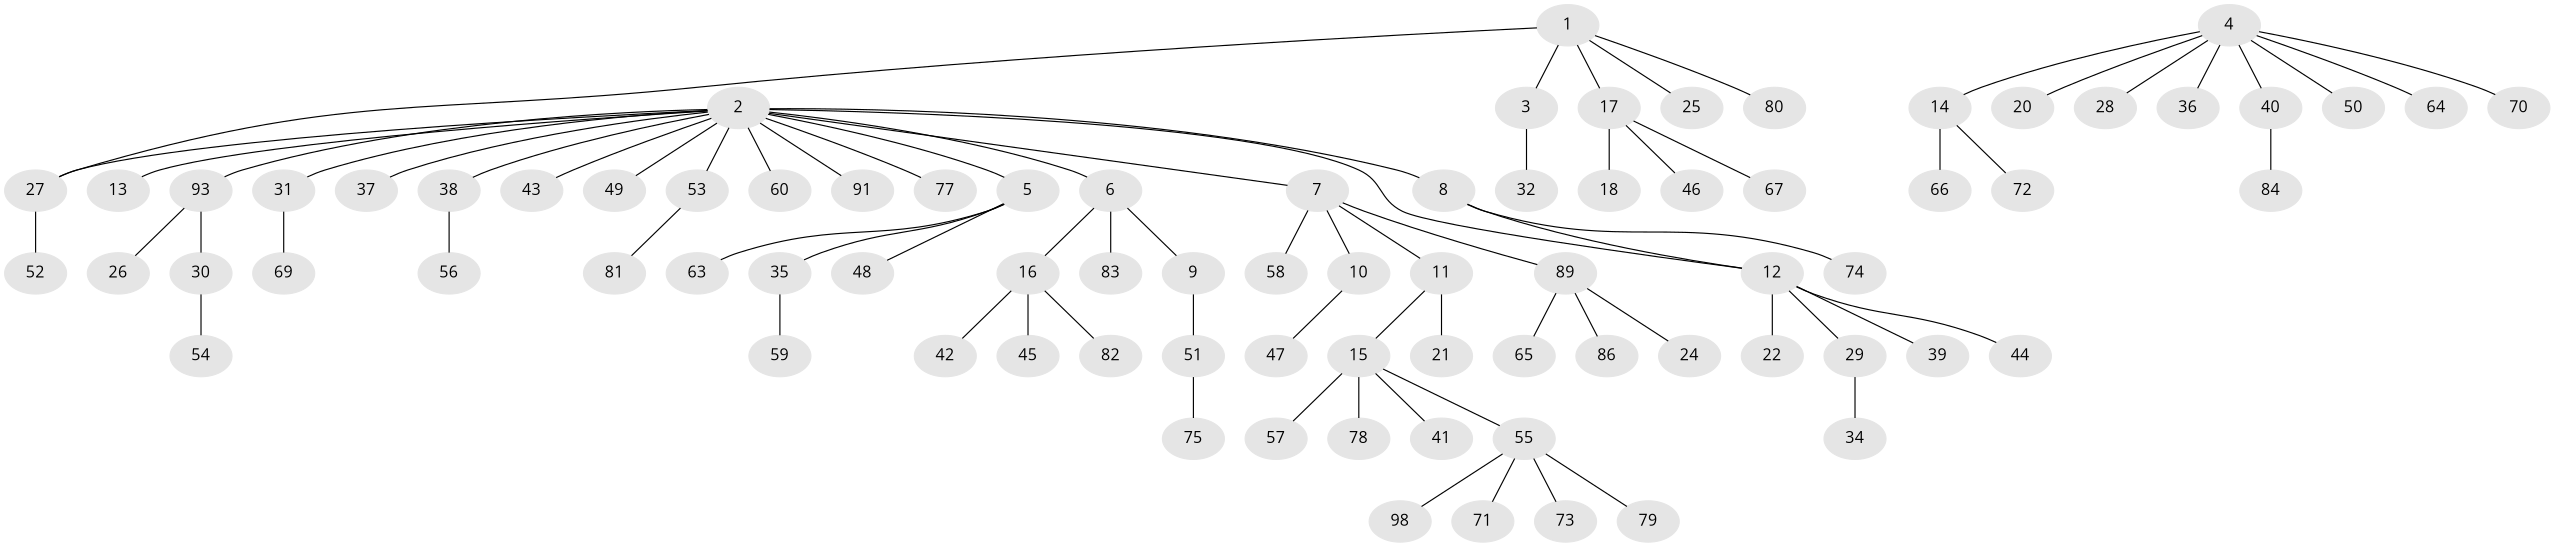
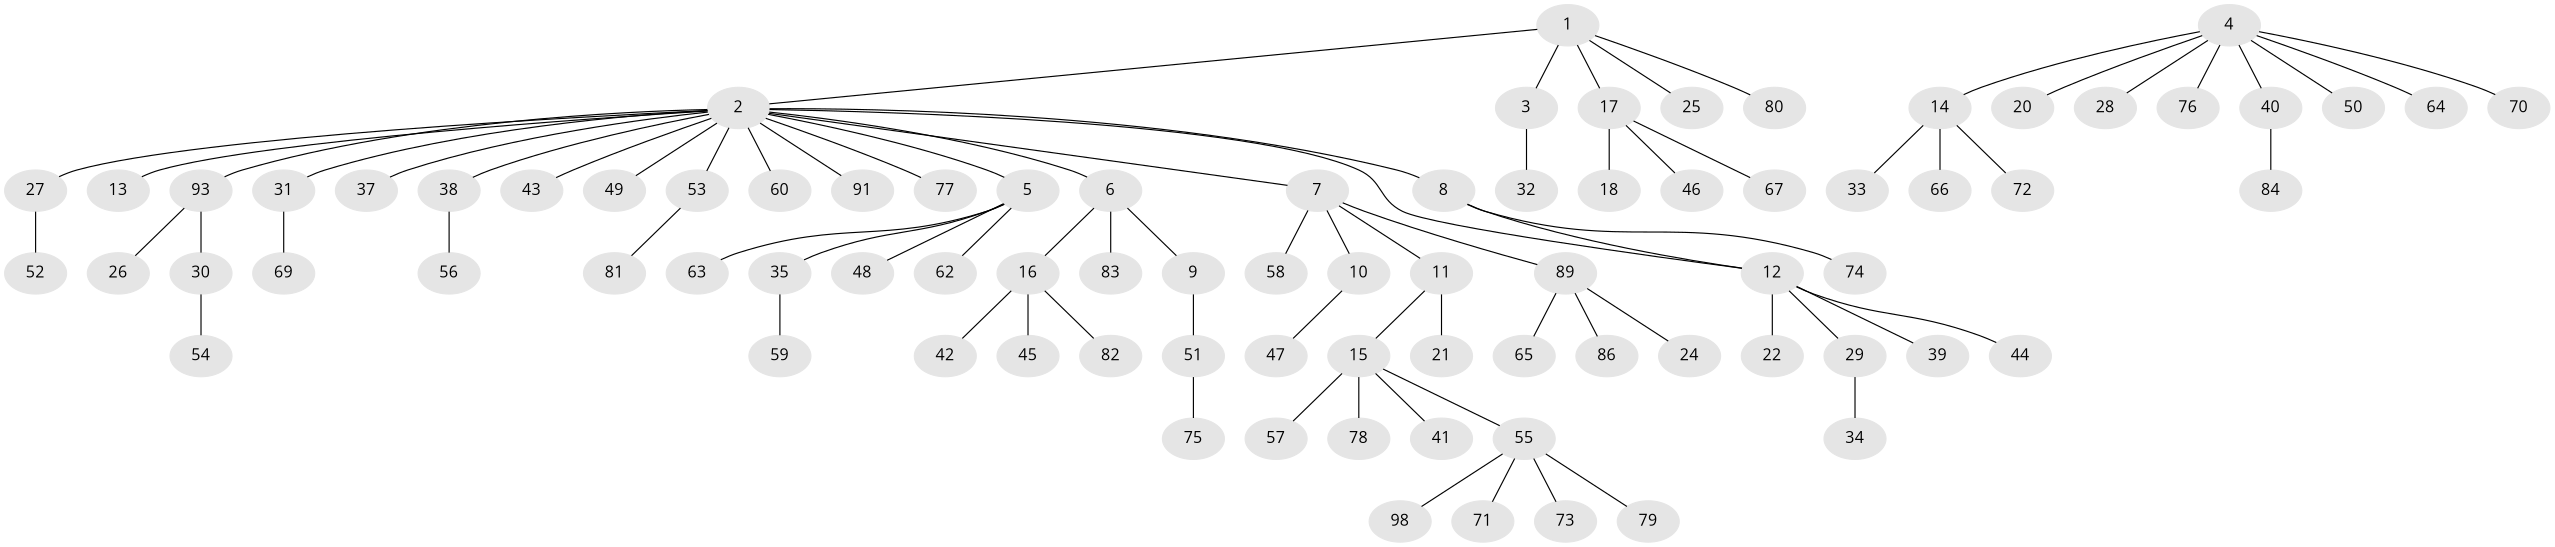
(794, 78) -> (1153, 67)
(2188, 108) -> (2188, 108)
none -> (1857, 191)
none -> (945, 273)
